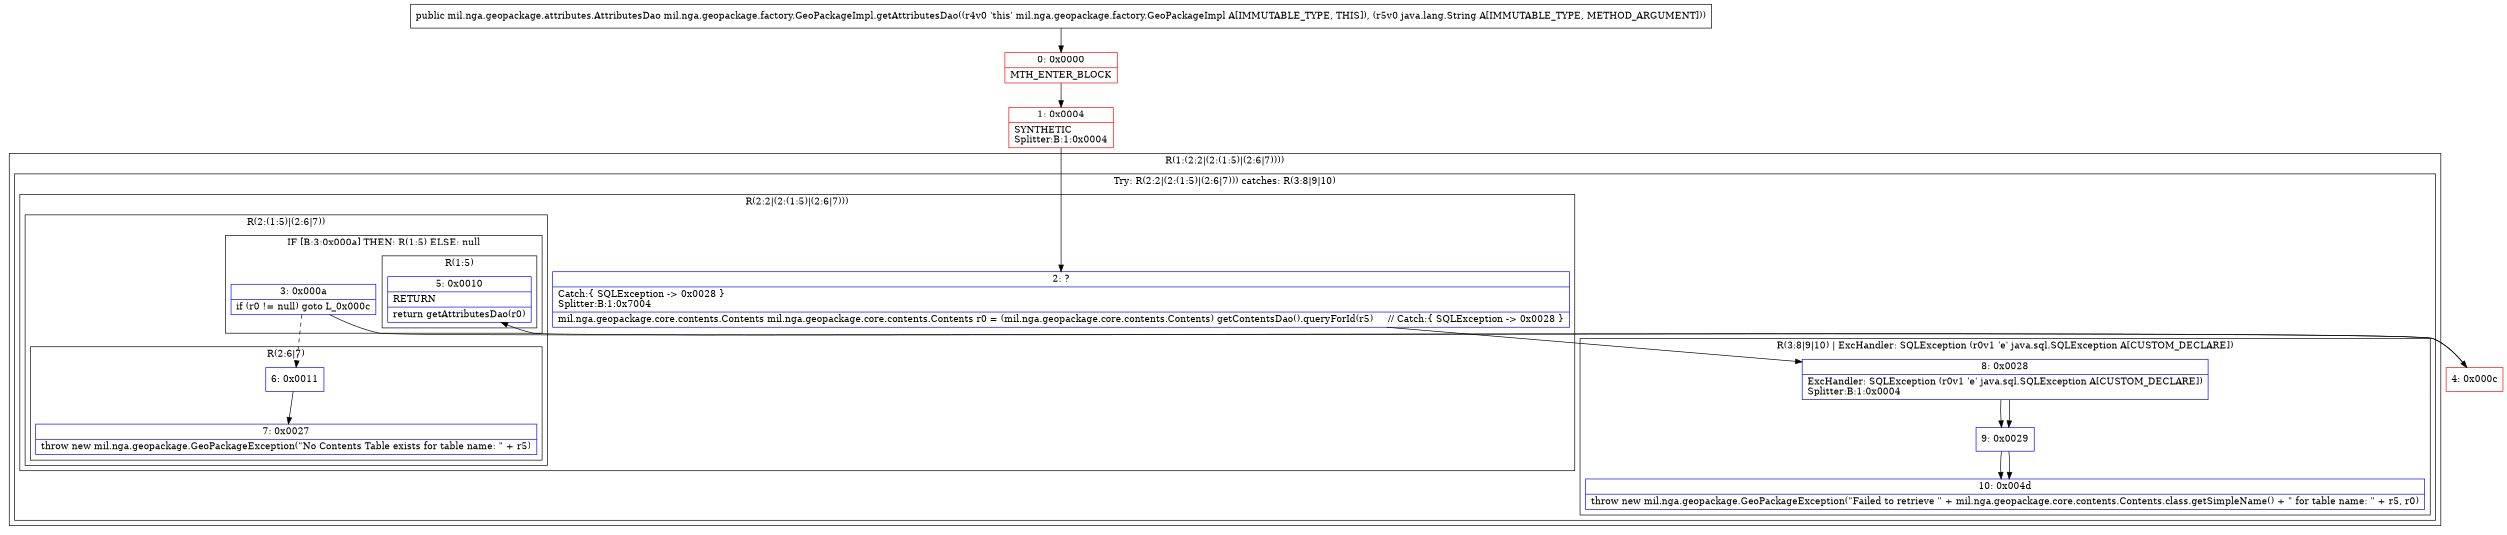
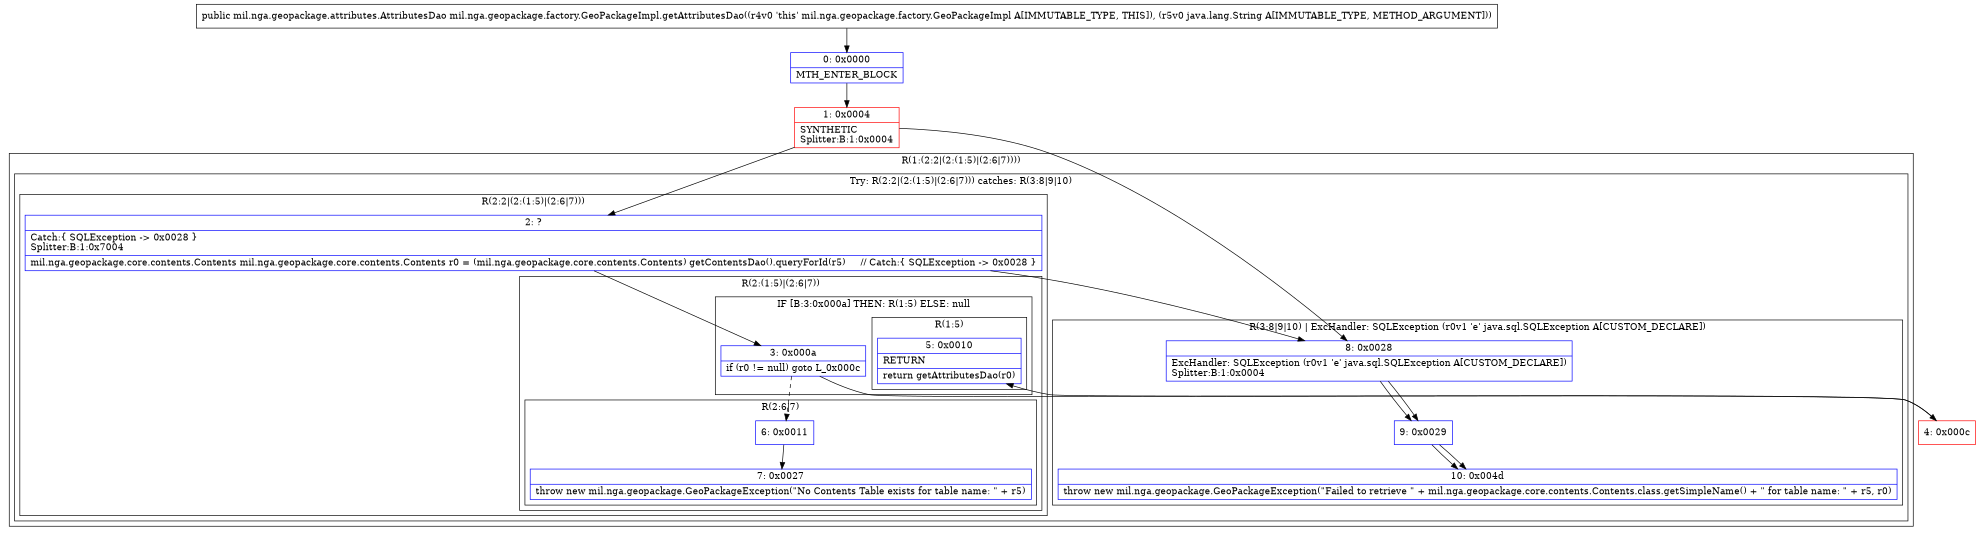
(1061, 68) -> (847, 68)
none -> (1138, 194)
none -> (674, 307)
